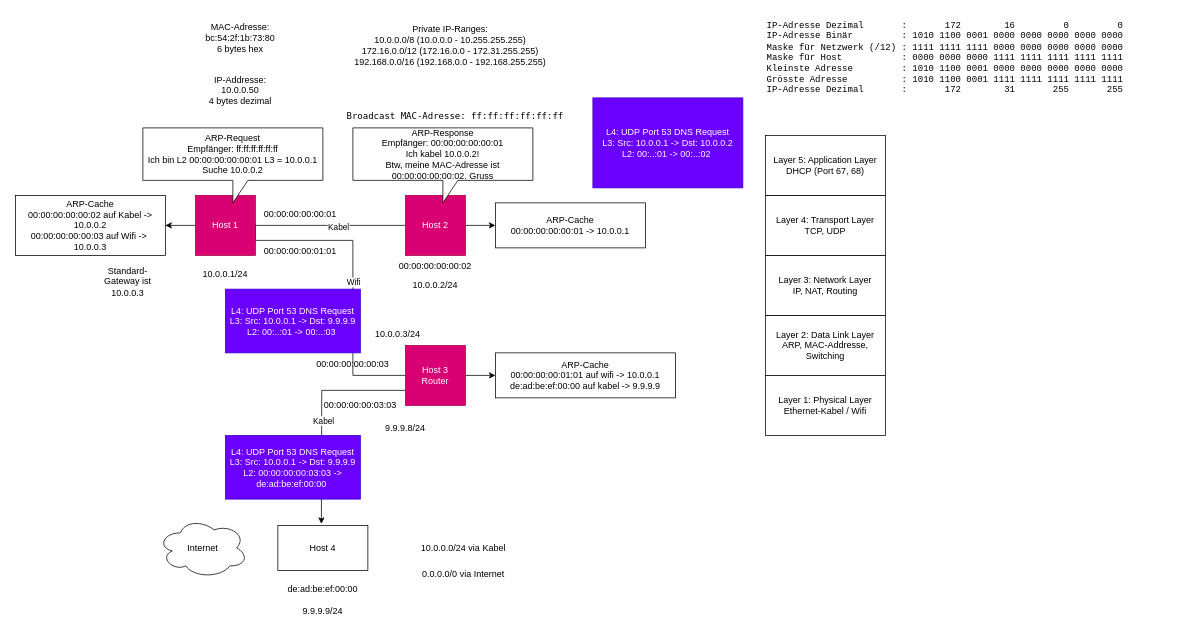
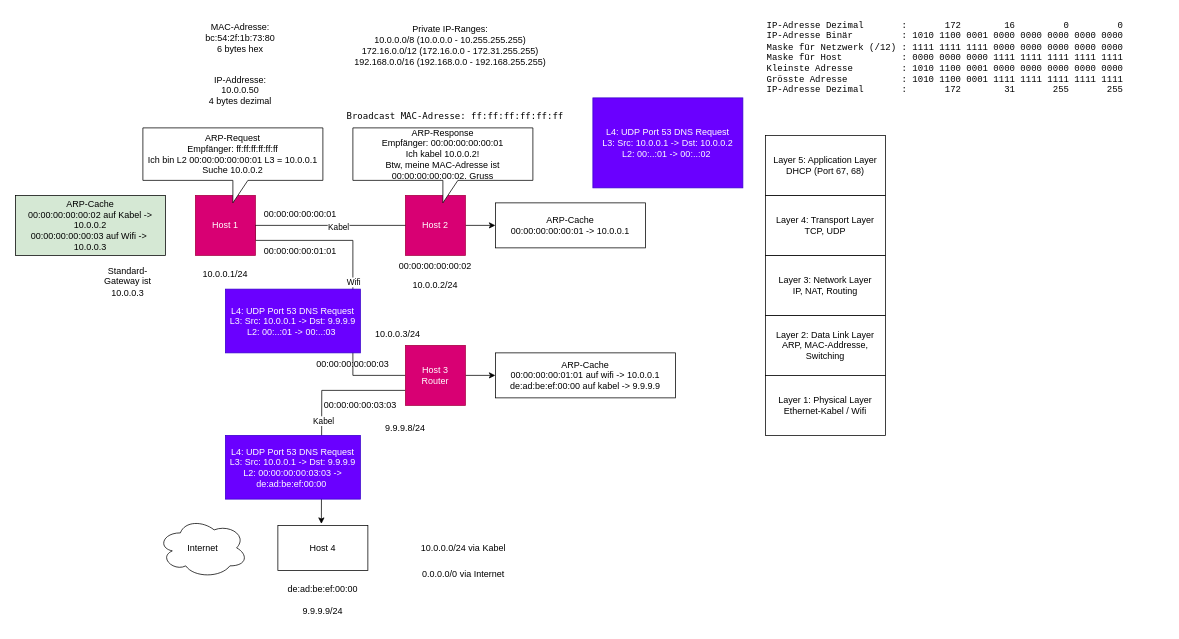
(90, 225) -> (90, 225)
(183, 225) -> none
